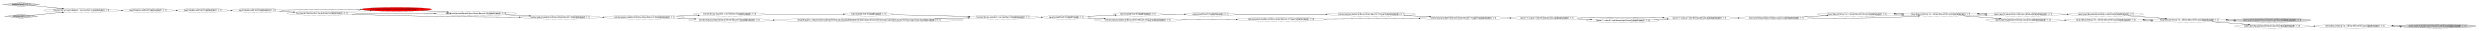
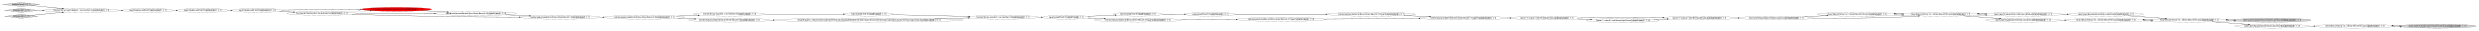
none -> (21, 10)
